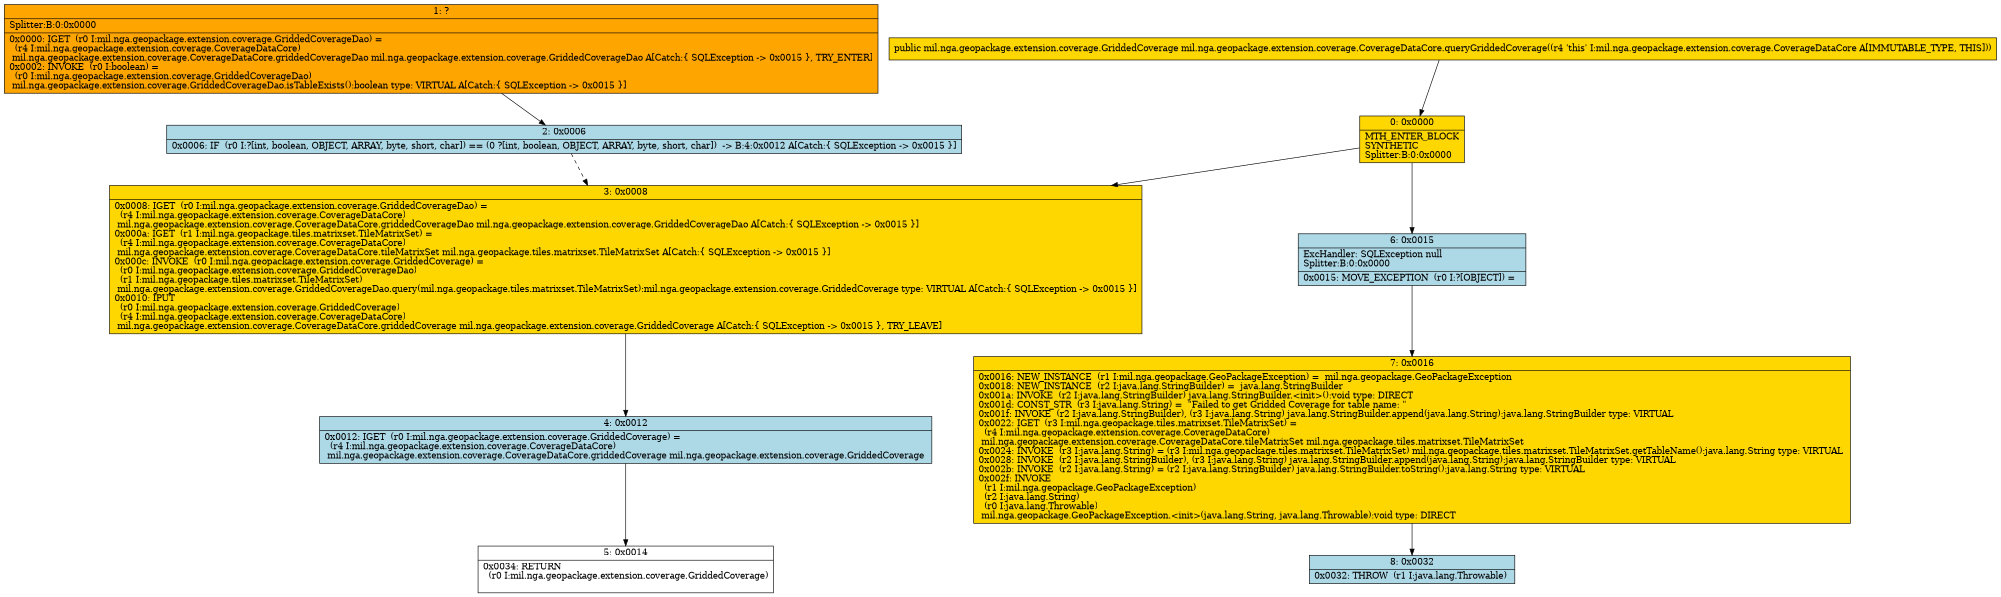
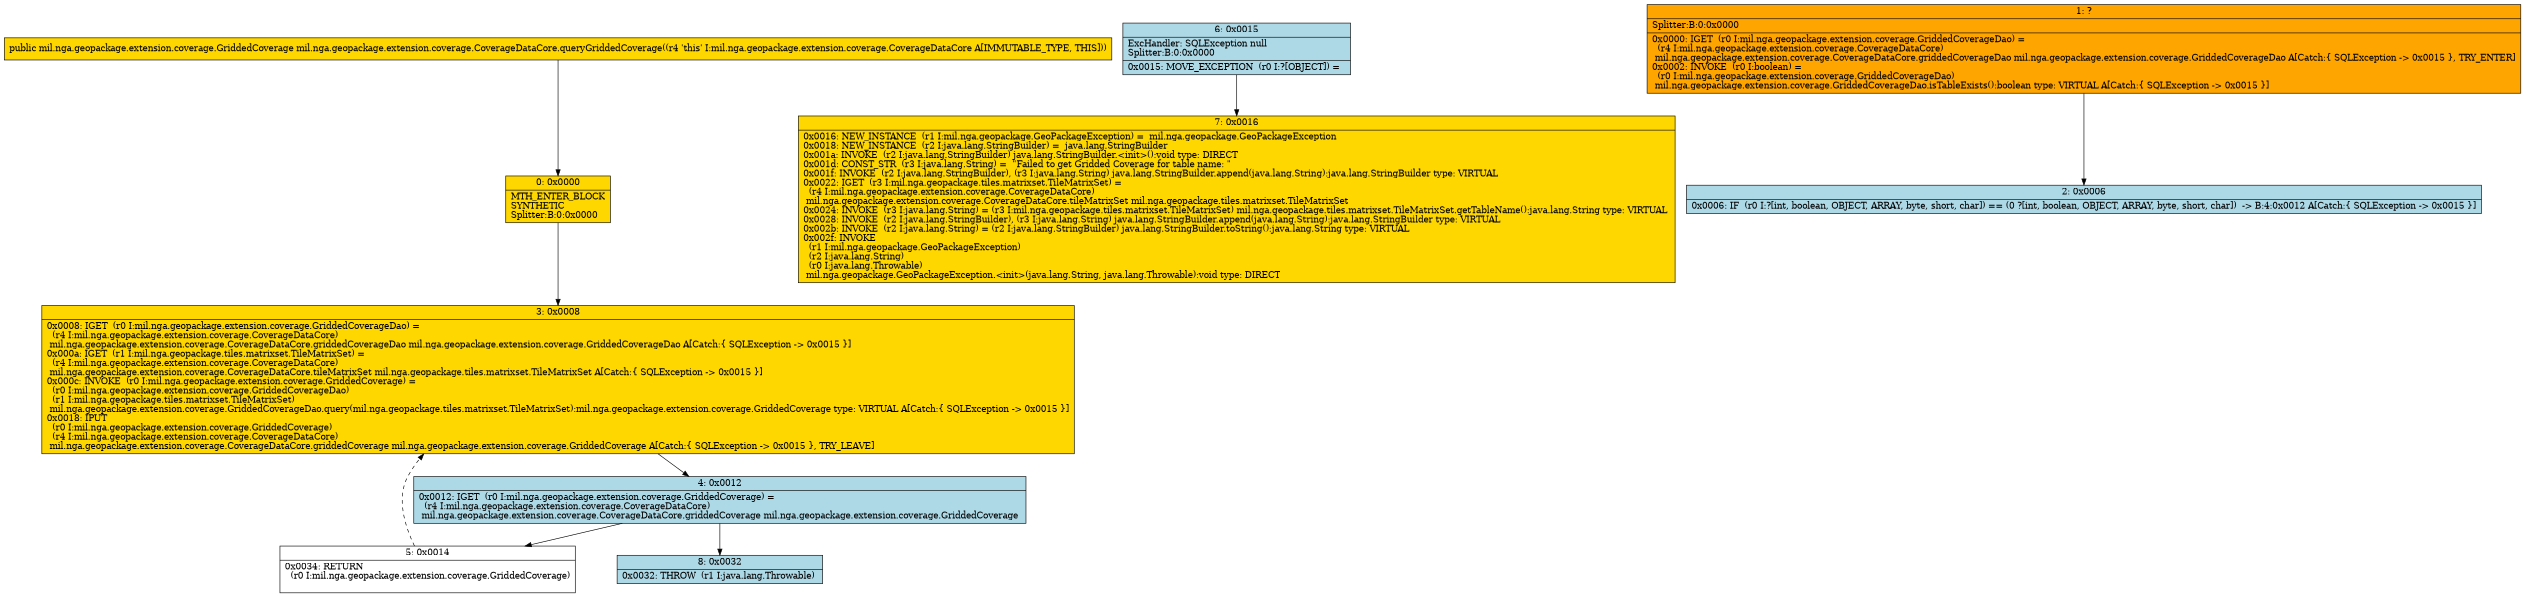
(578, 167) -> (402, 501)
(1412, 195) -> none
(147, 299) -> (80, 419)
(1412, 536) -> (720, 536)
